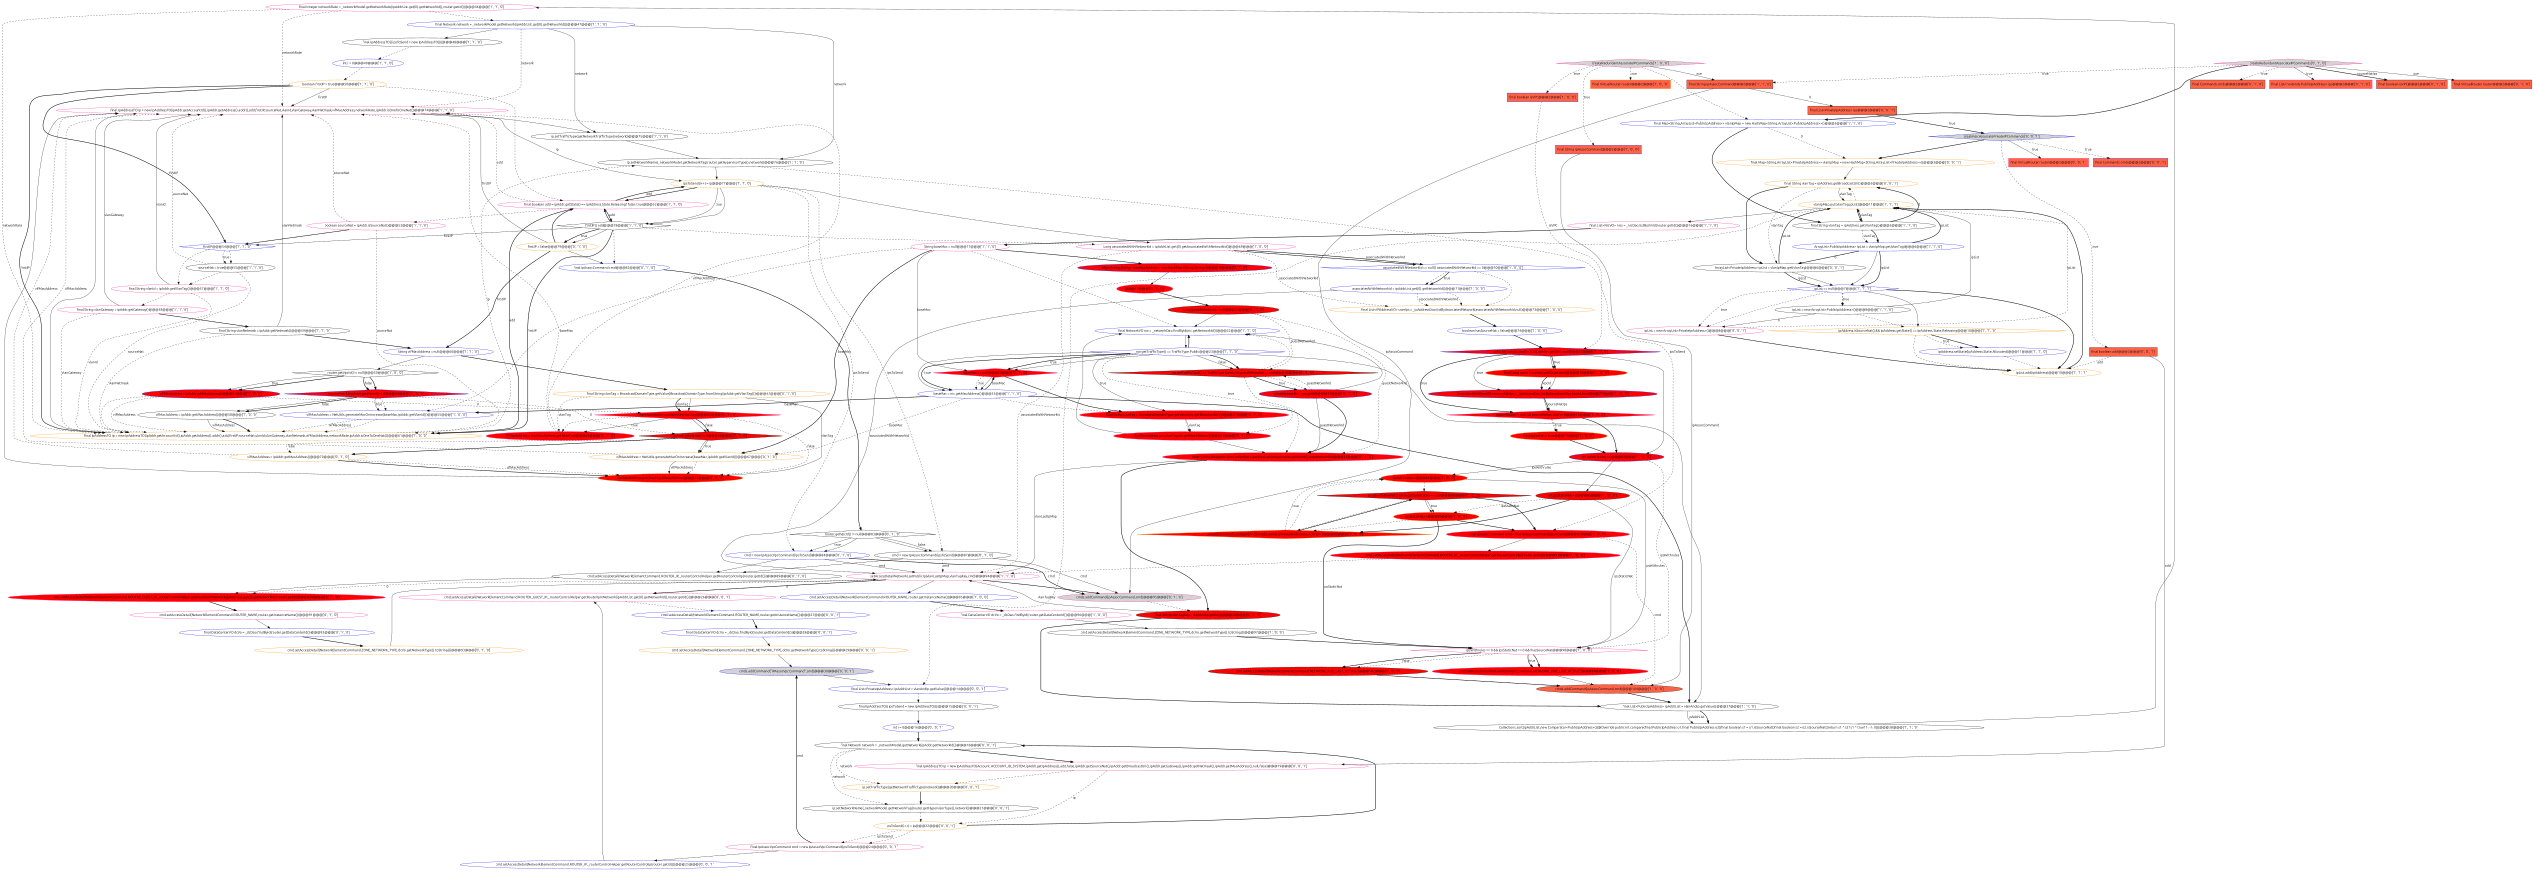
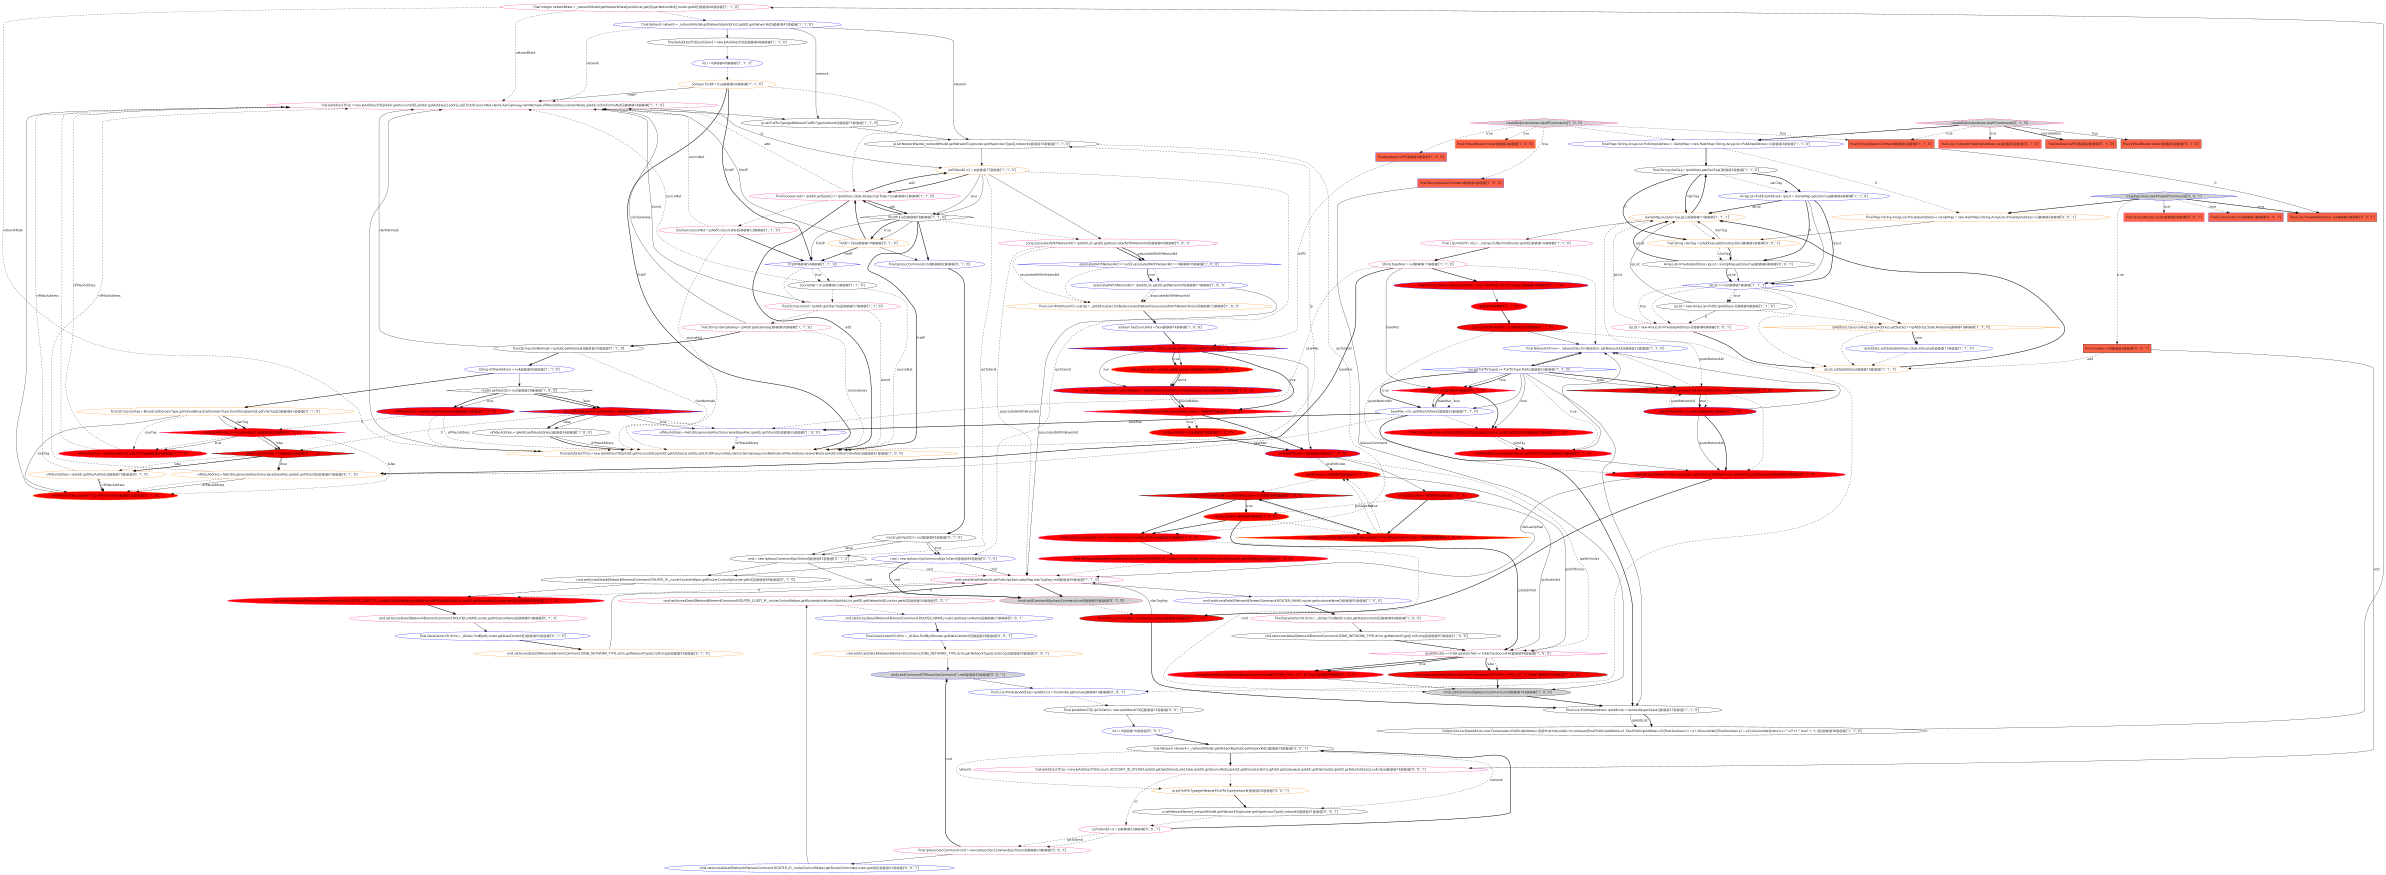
(1681, 72) -> (1715, 131)
(2228, 84) -> none
(1929, 124) -> (2241, 206)
(614, 246) -> (923, 240)
(497, 297) -> (841, 254)
(2003, 301) -> (1762, 321)
(1339, 330) -> none
(863, 534) -> (924, 538)
(1609, 689) -> (1498, 692)
(921, 826) -> (1126, 829)
